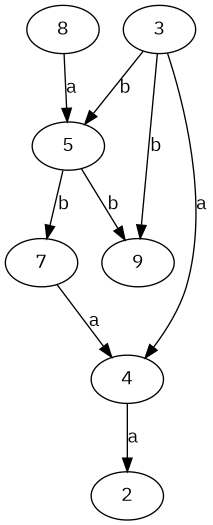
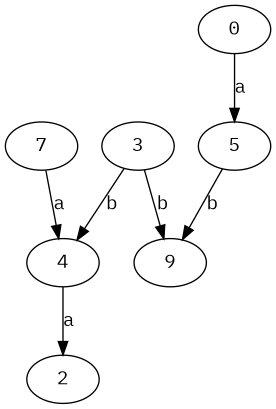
(63, 29) -> (235, 29)
(118, 82) -> none
(56, 198) -> none
(202, 204) -> (112, 204)
